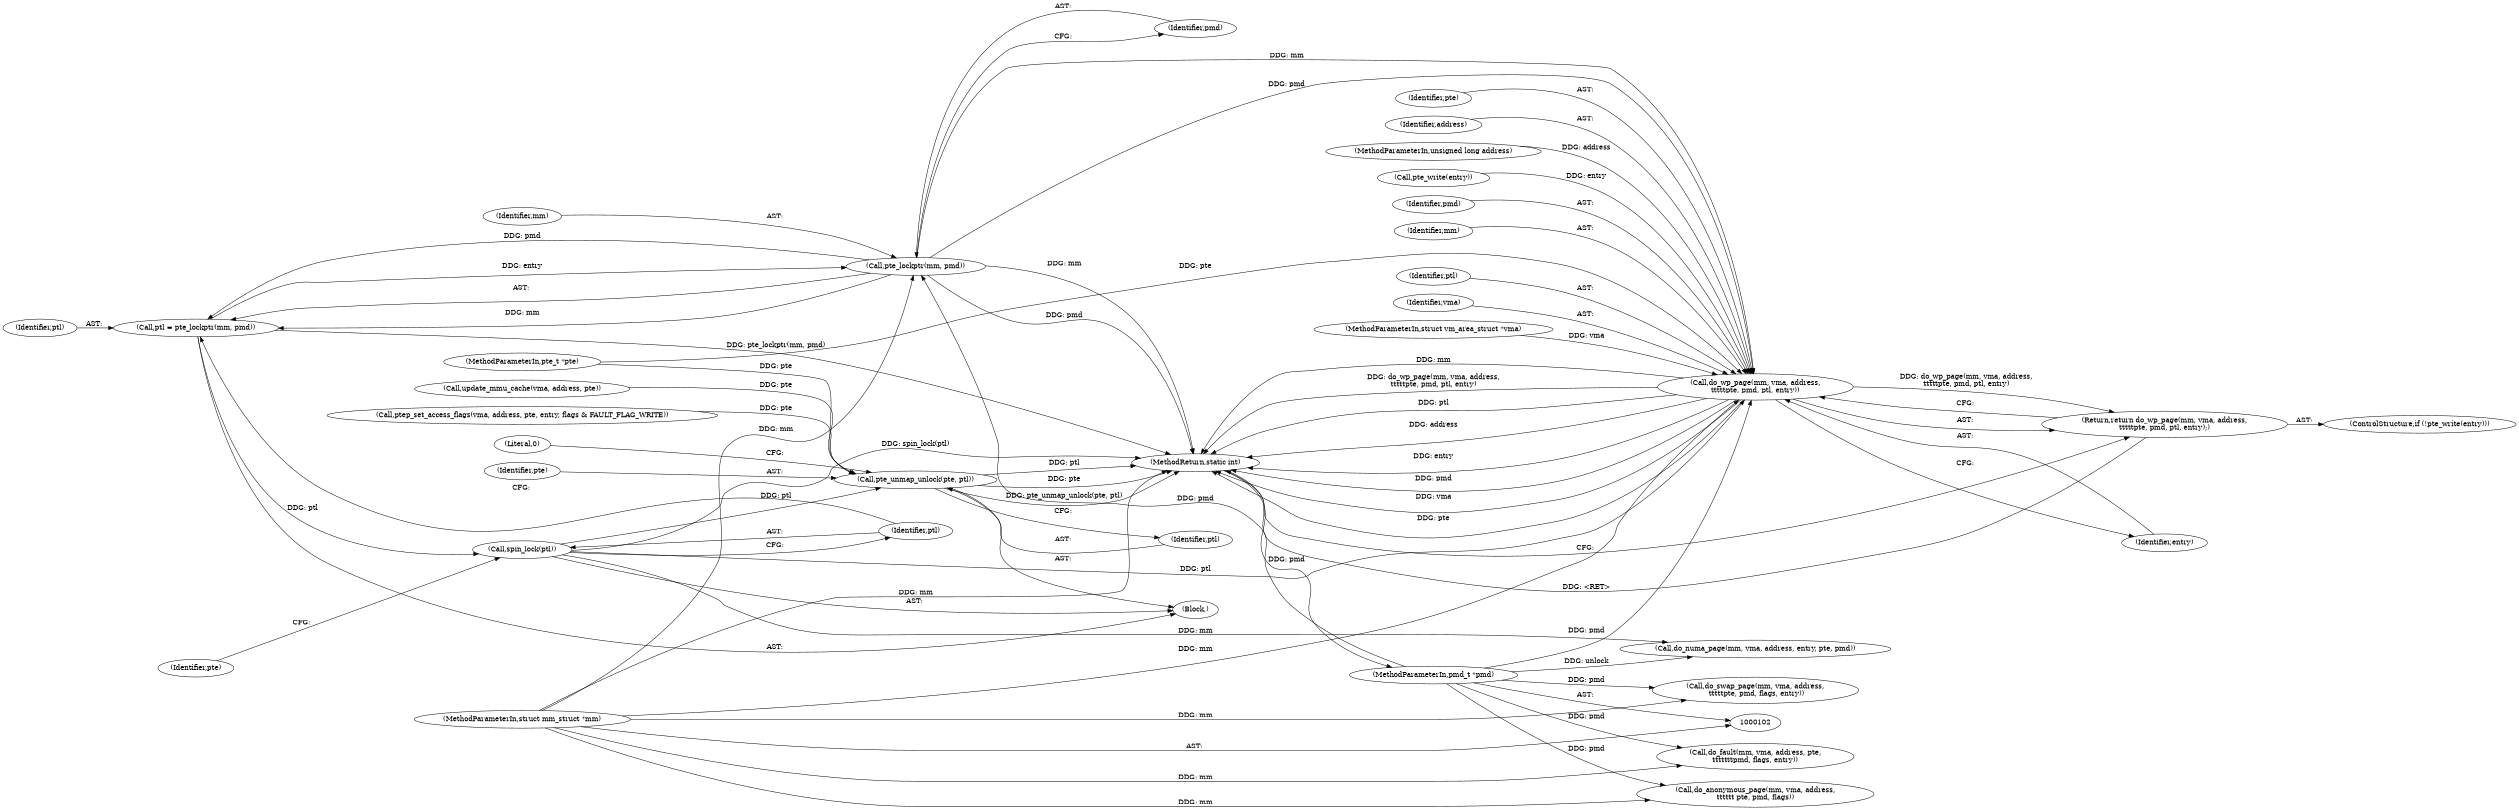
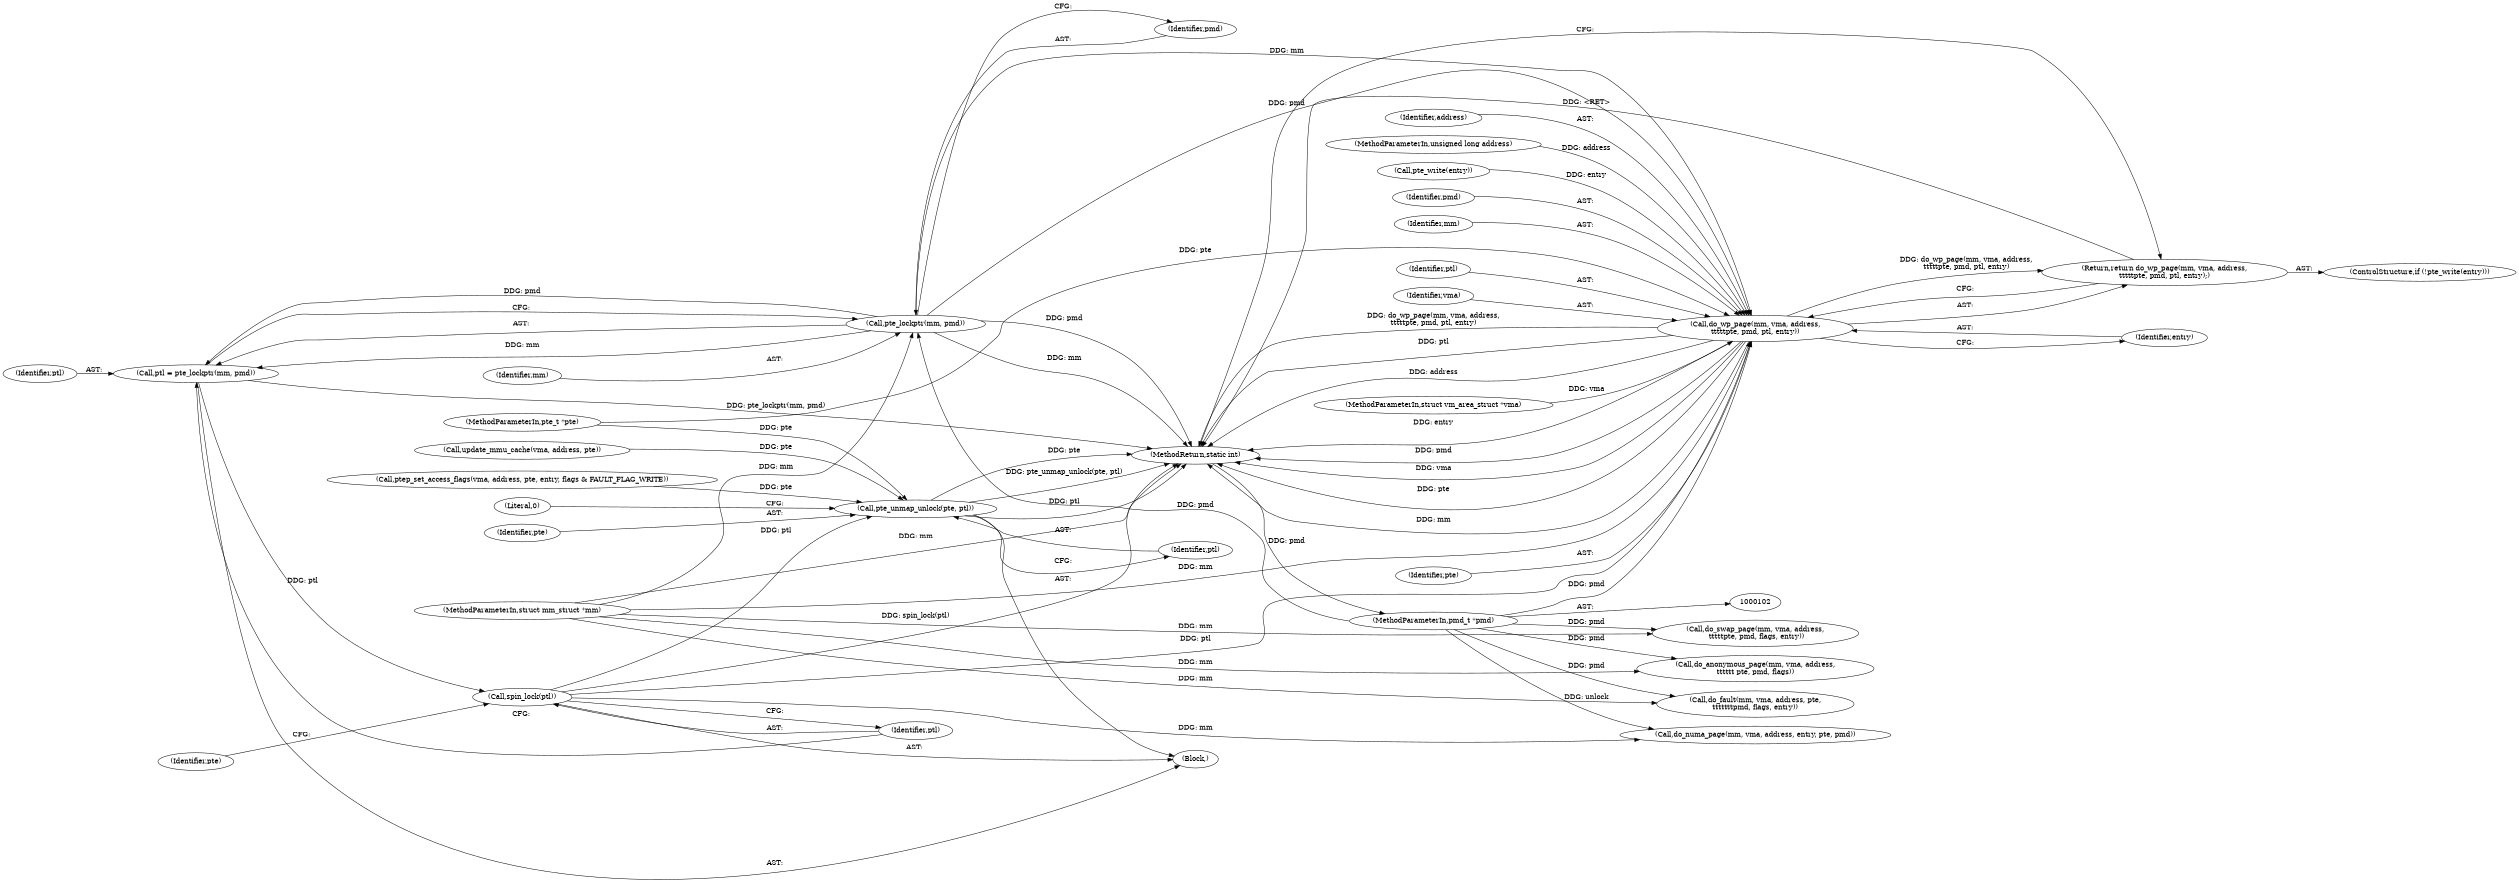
(522, 266) -> (522, 308)
(1153, 750) -> none
